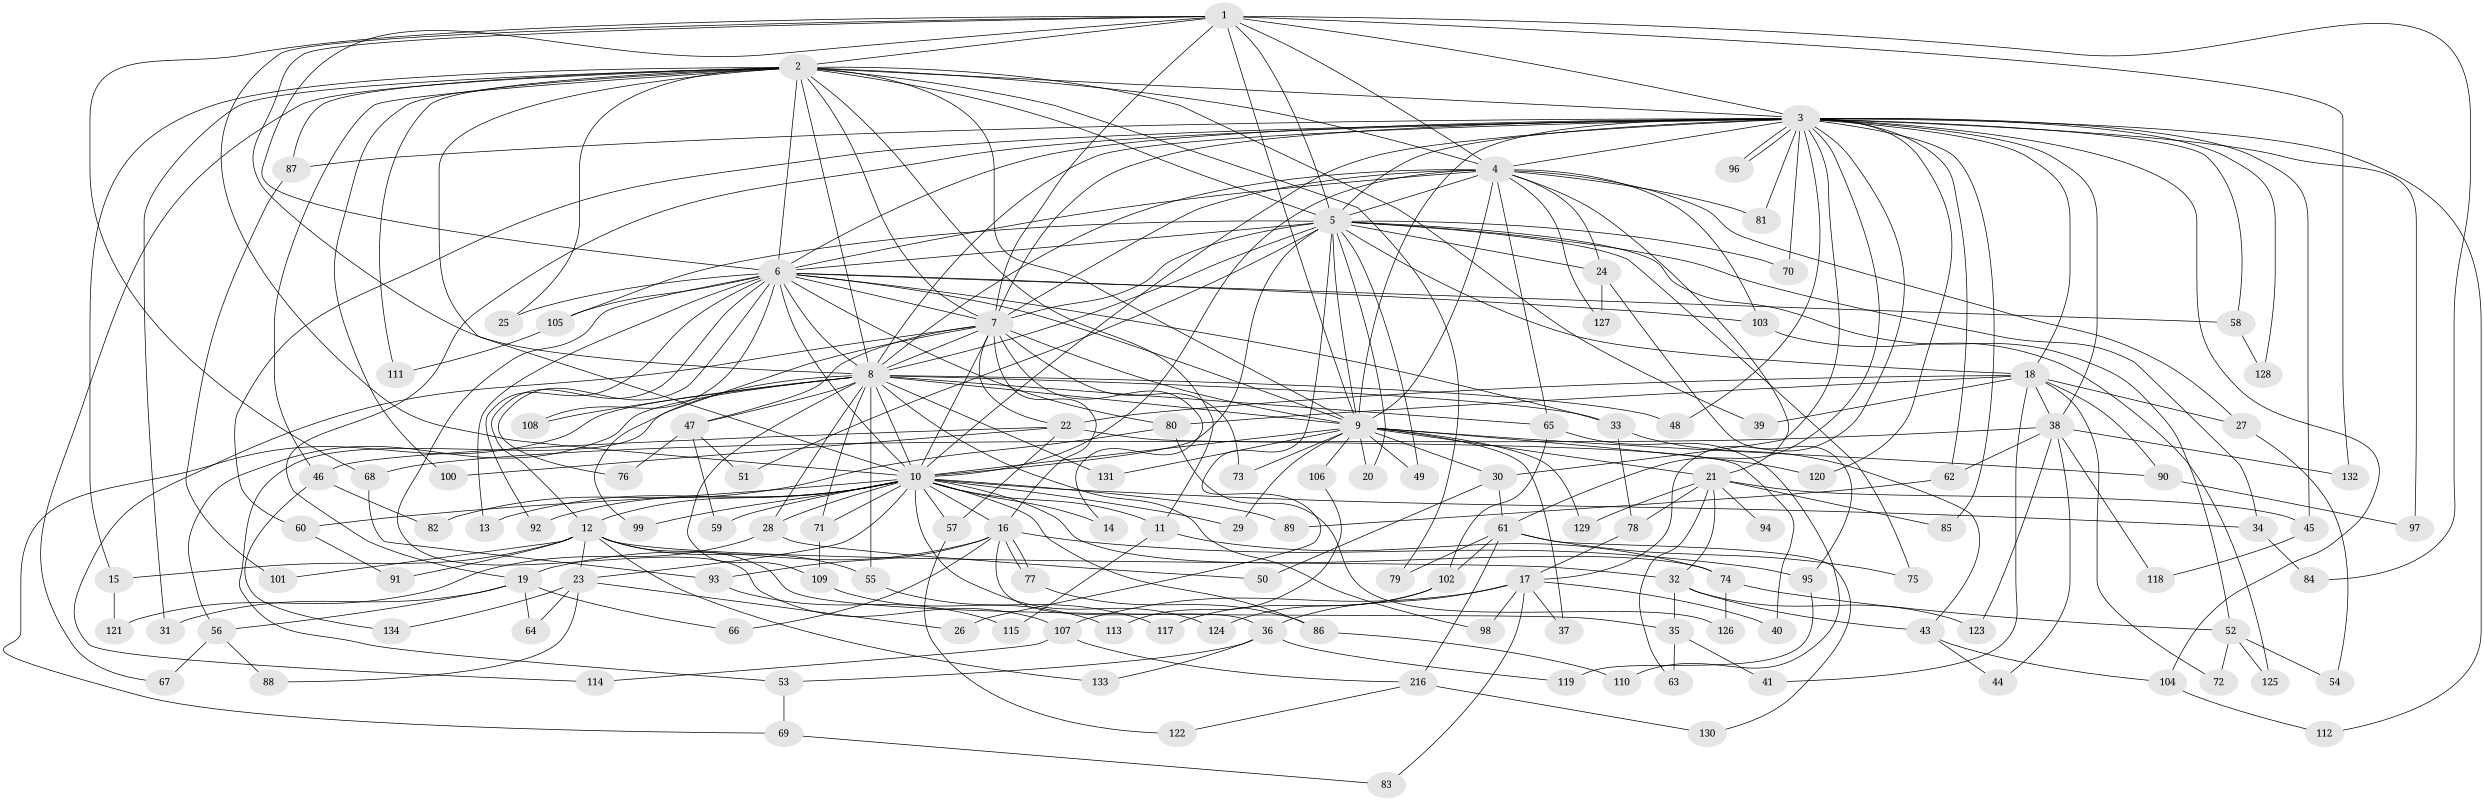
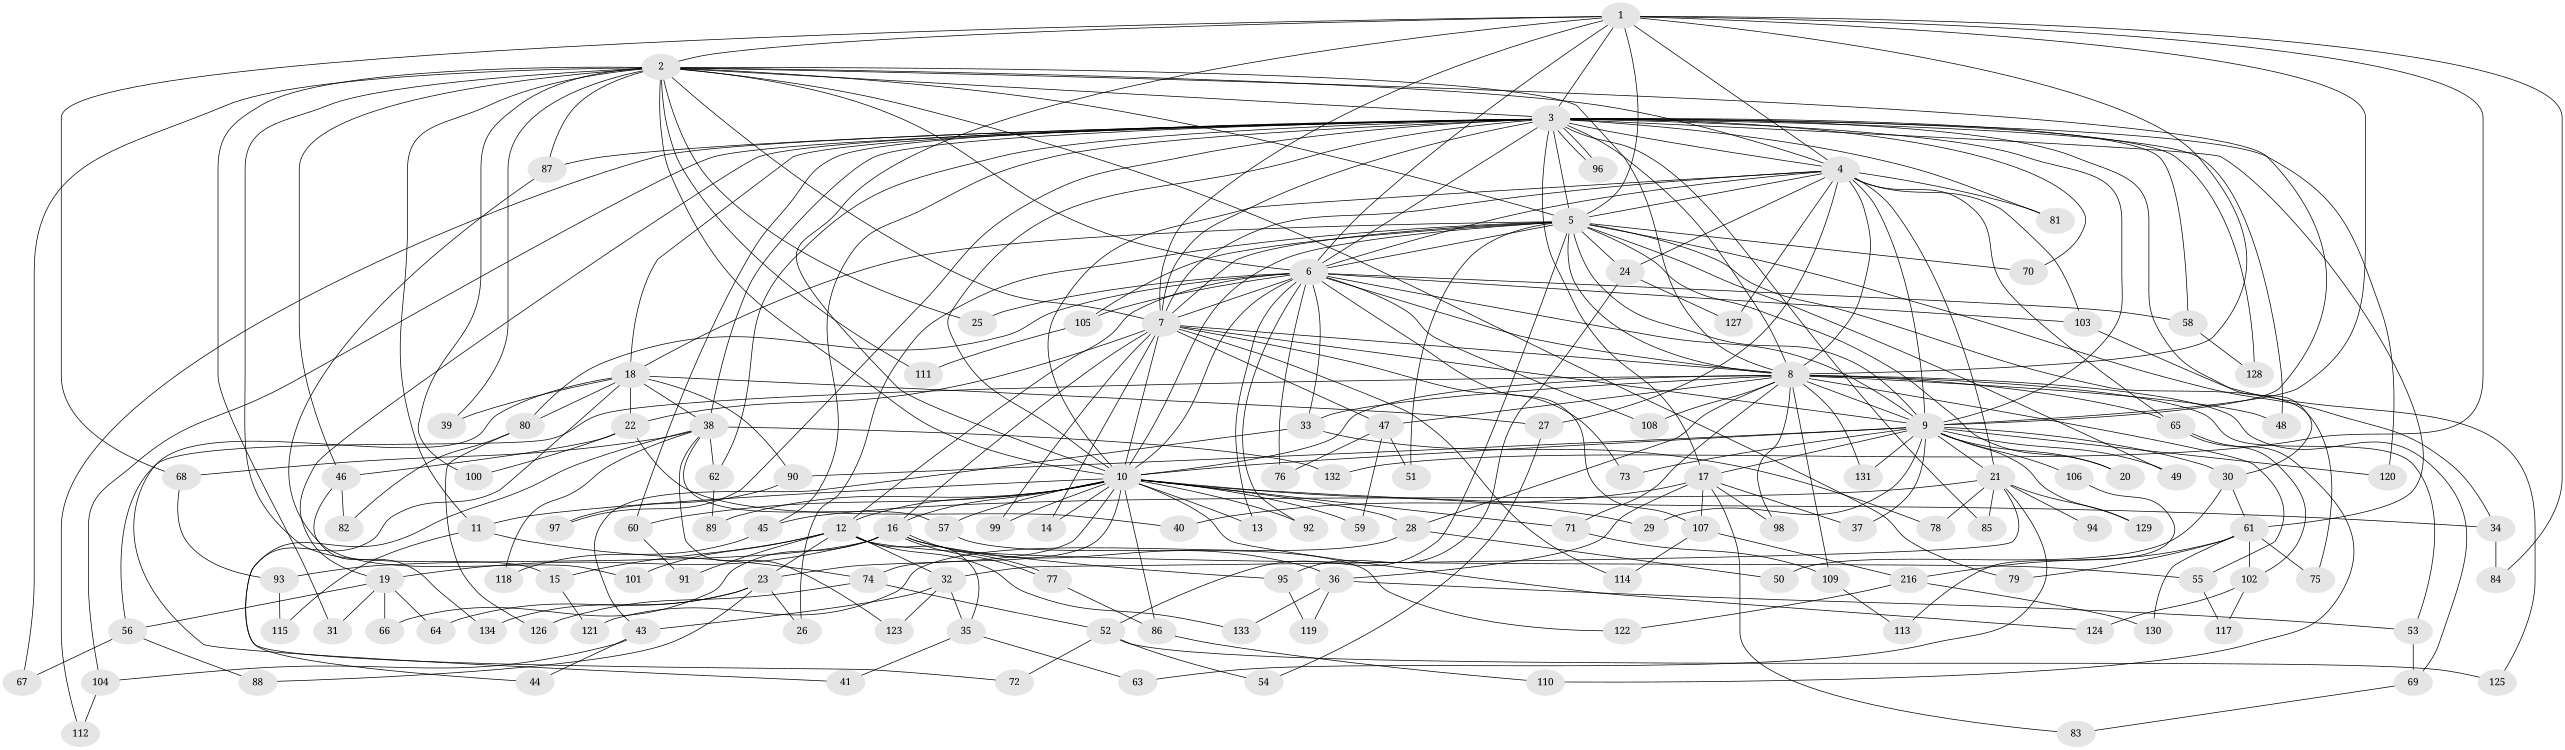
(1009, 477) -> (718, 505)
(1566, 561) -> (1814, 452)
